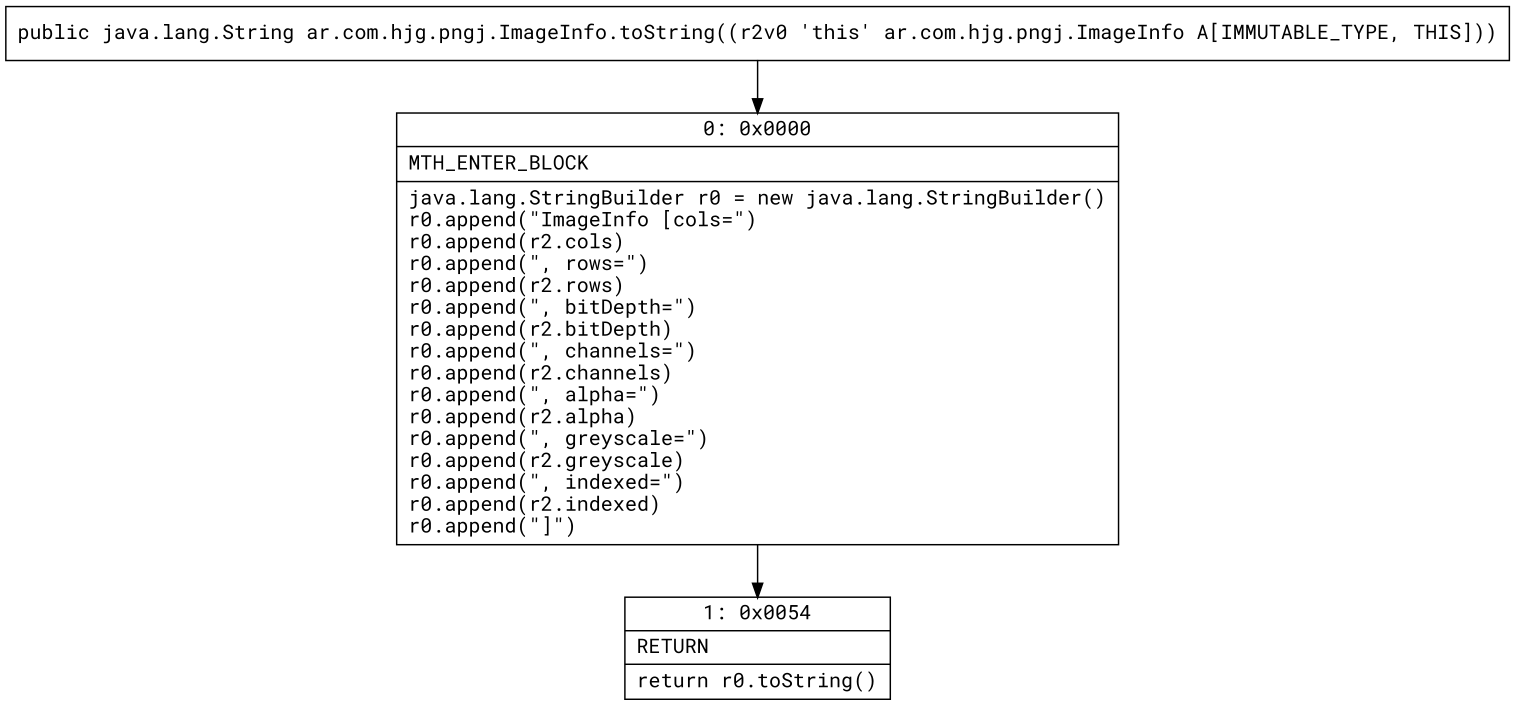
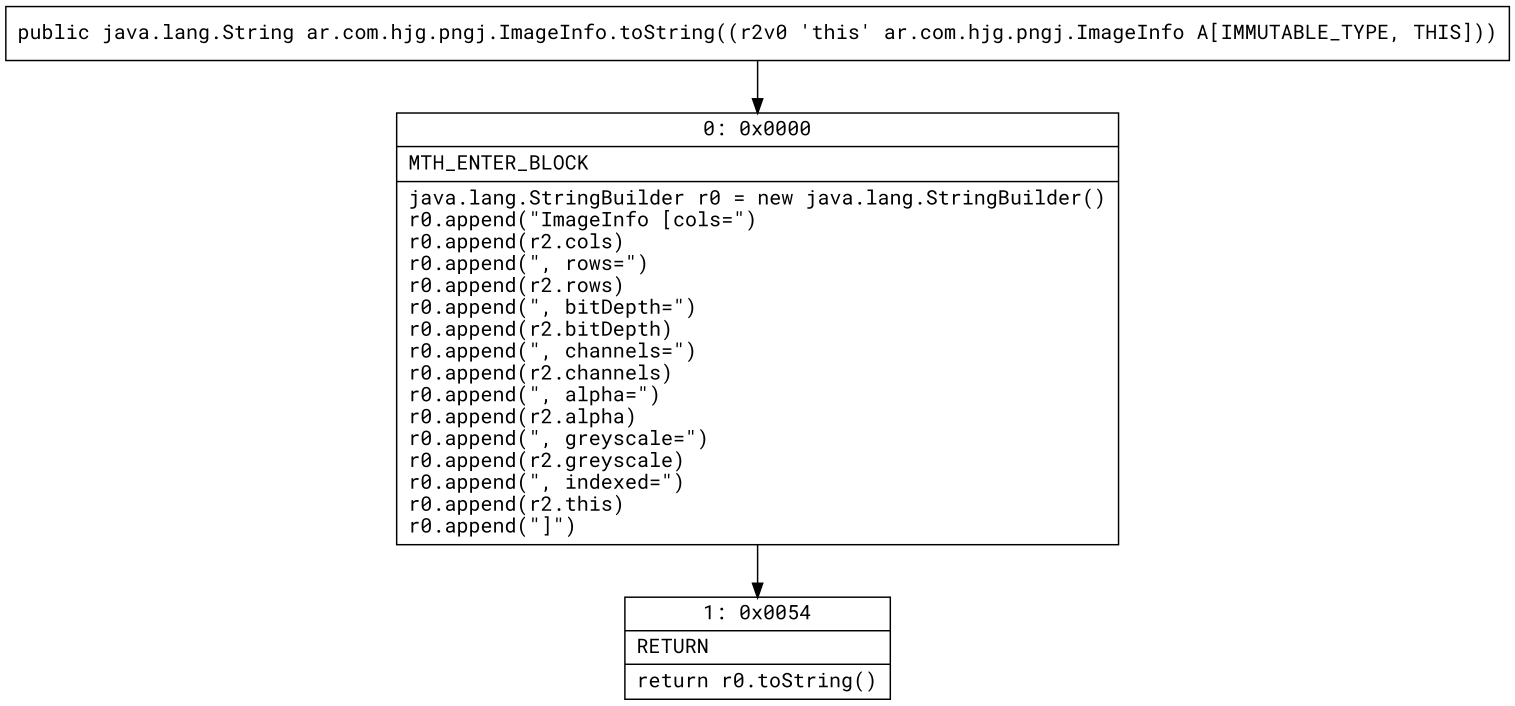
(535, 505) -> (517, 505)
